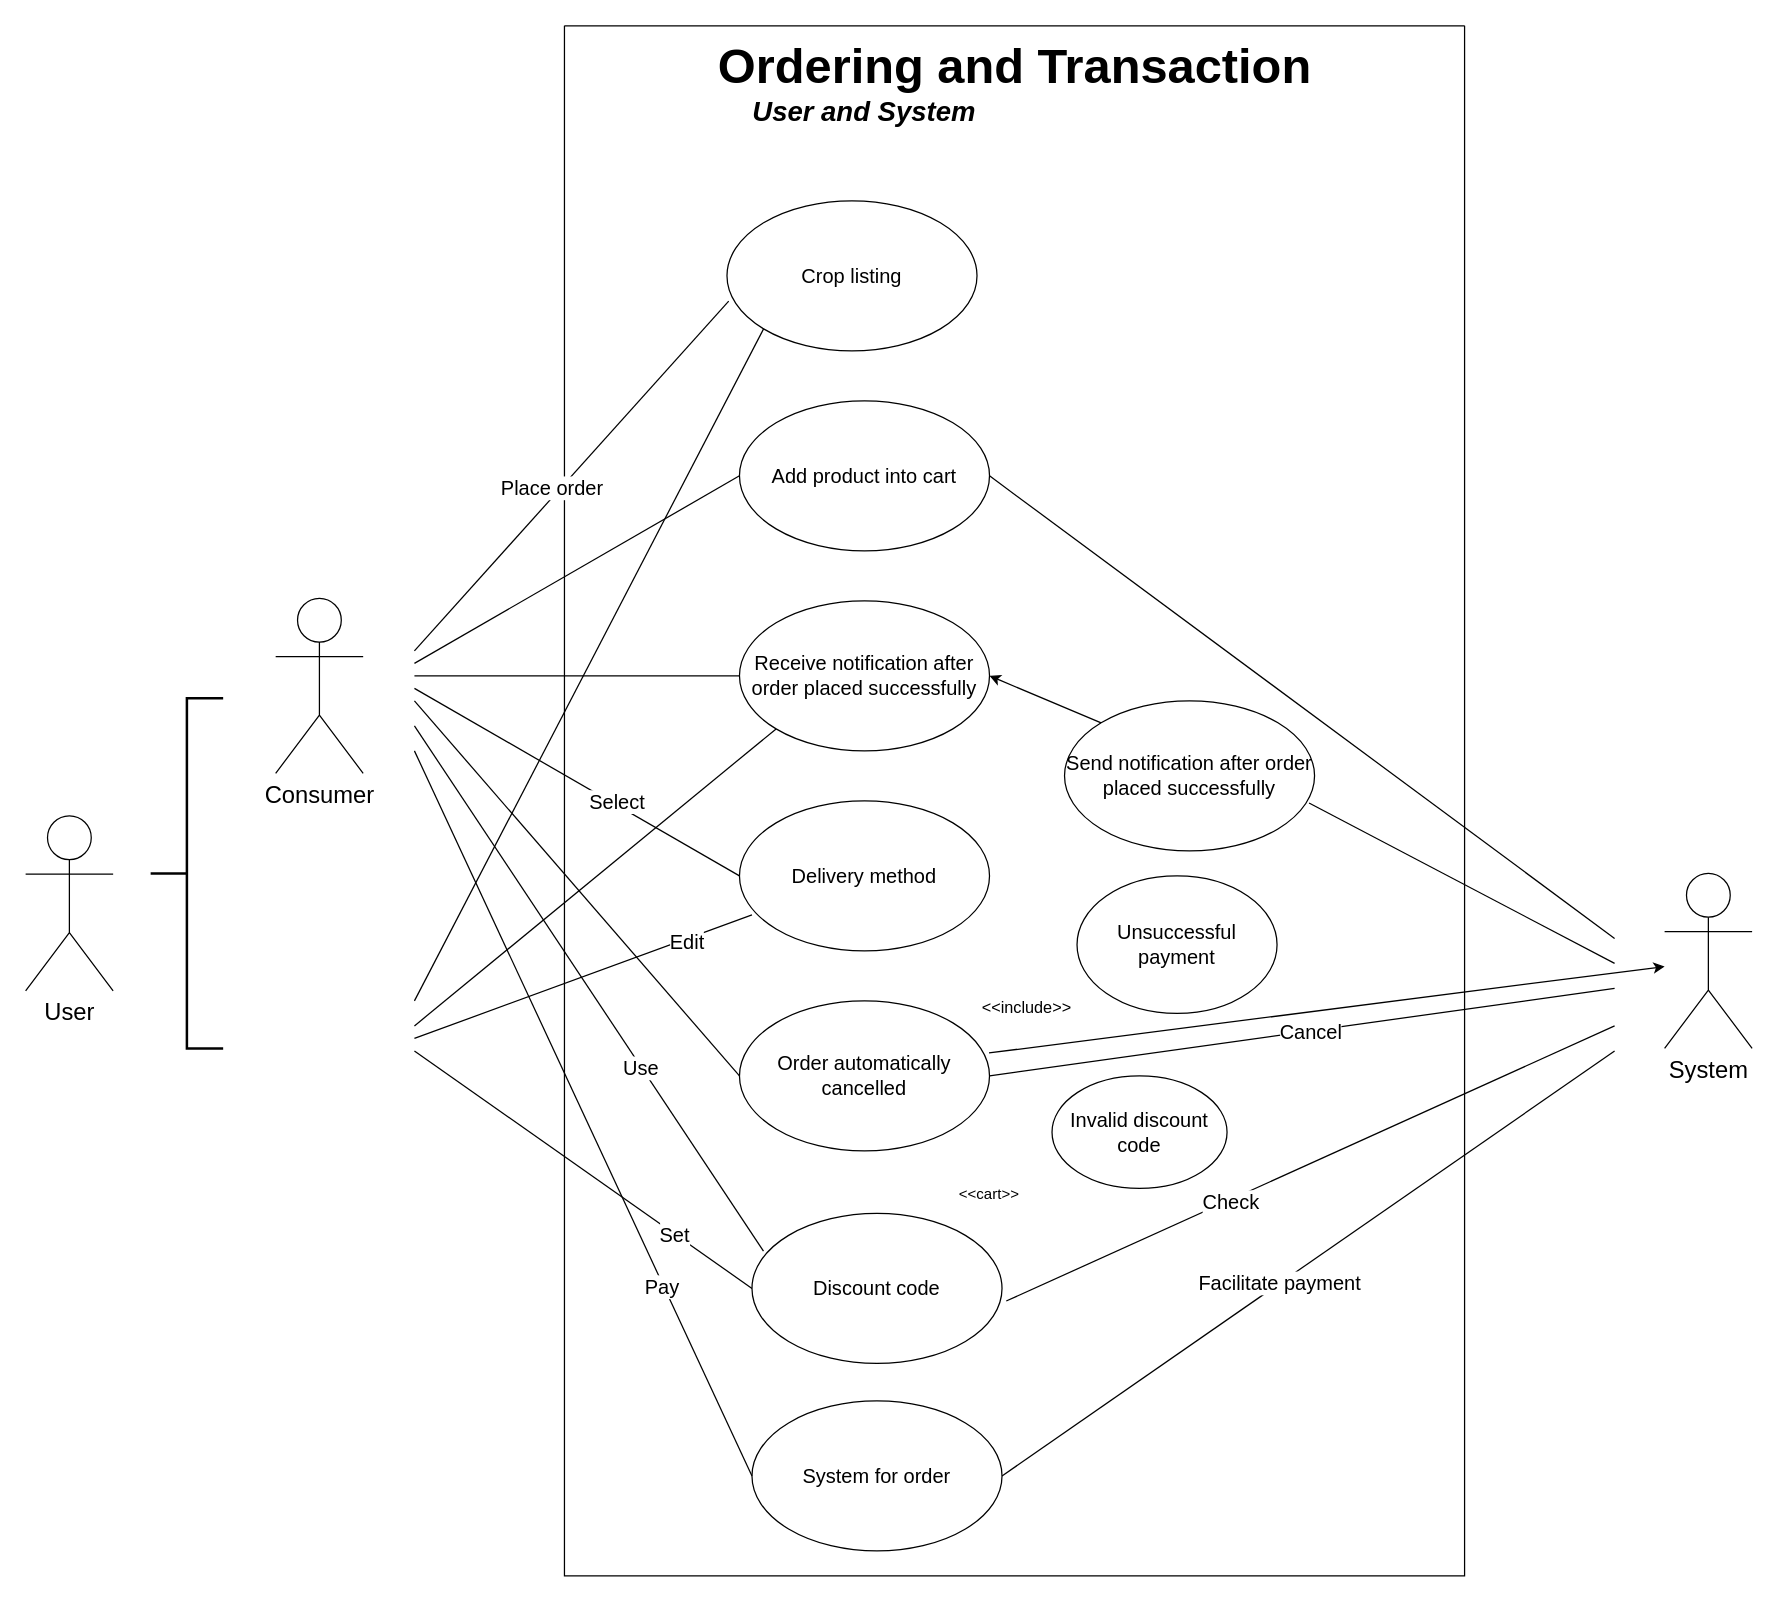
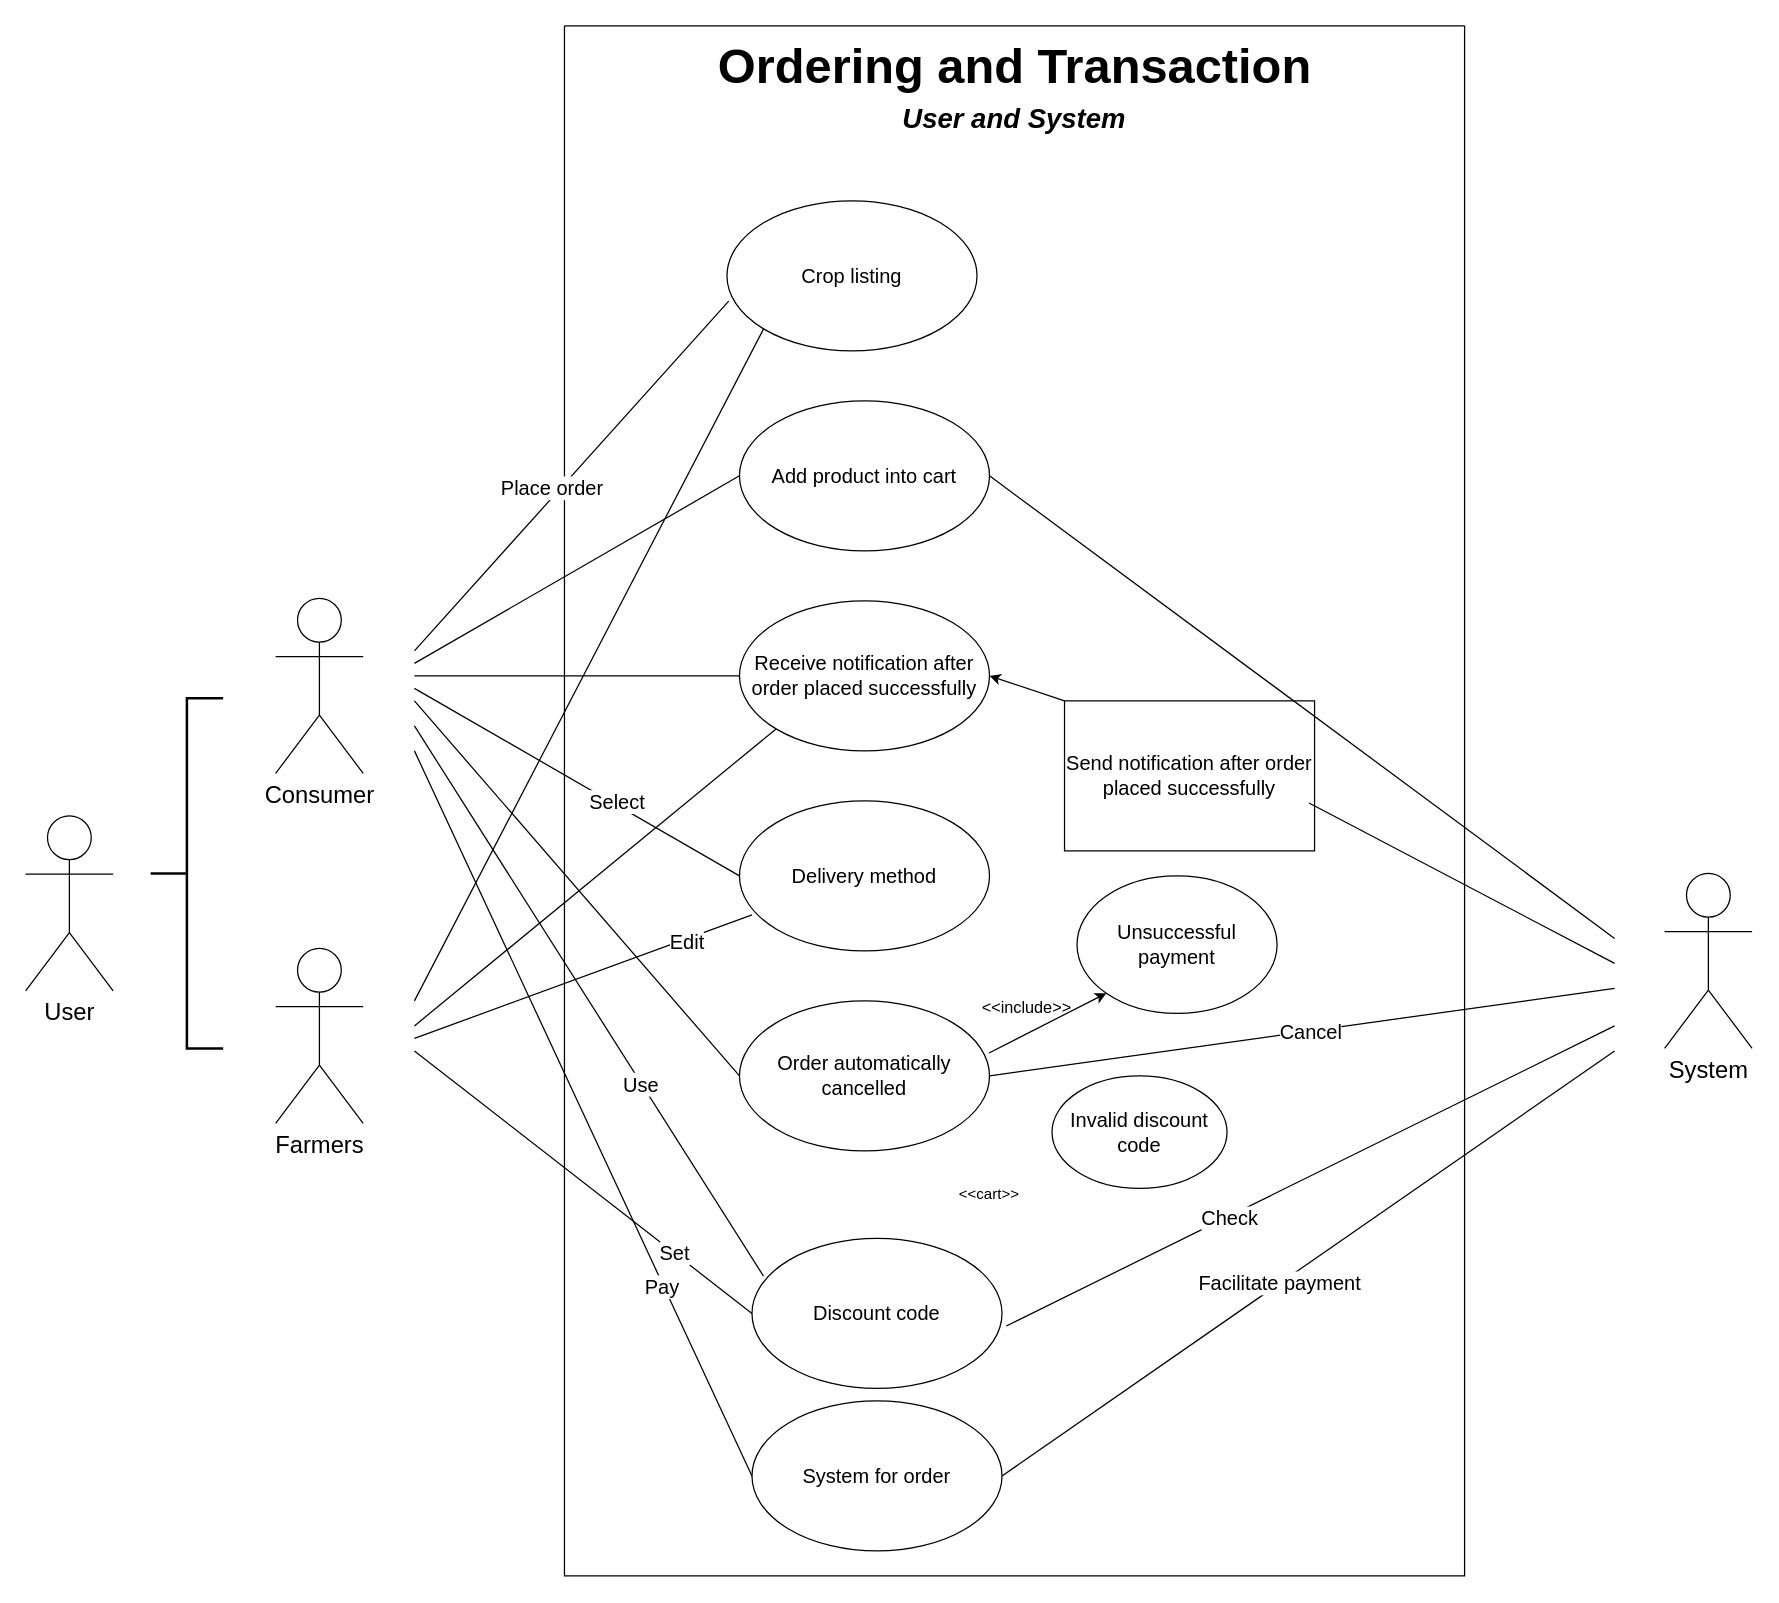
(864, 113) -> (1014, 119)
(1189, 776) -> (1189, 776)
(1322, 1010) -> (1044, 1025)
none -> (319, 1036)
(877, 1288) -> (877, 1313)
